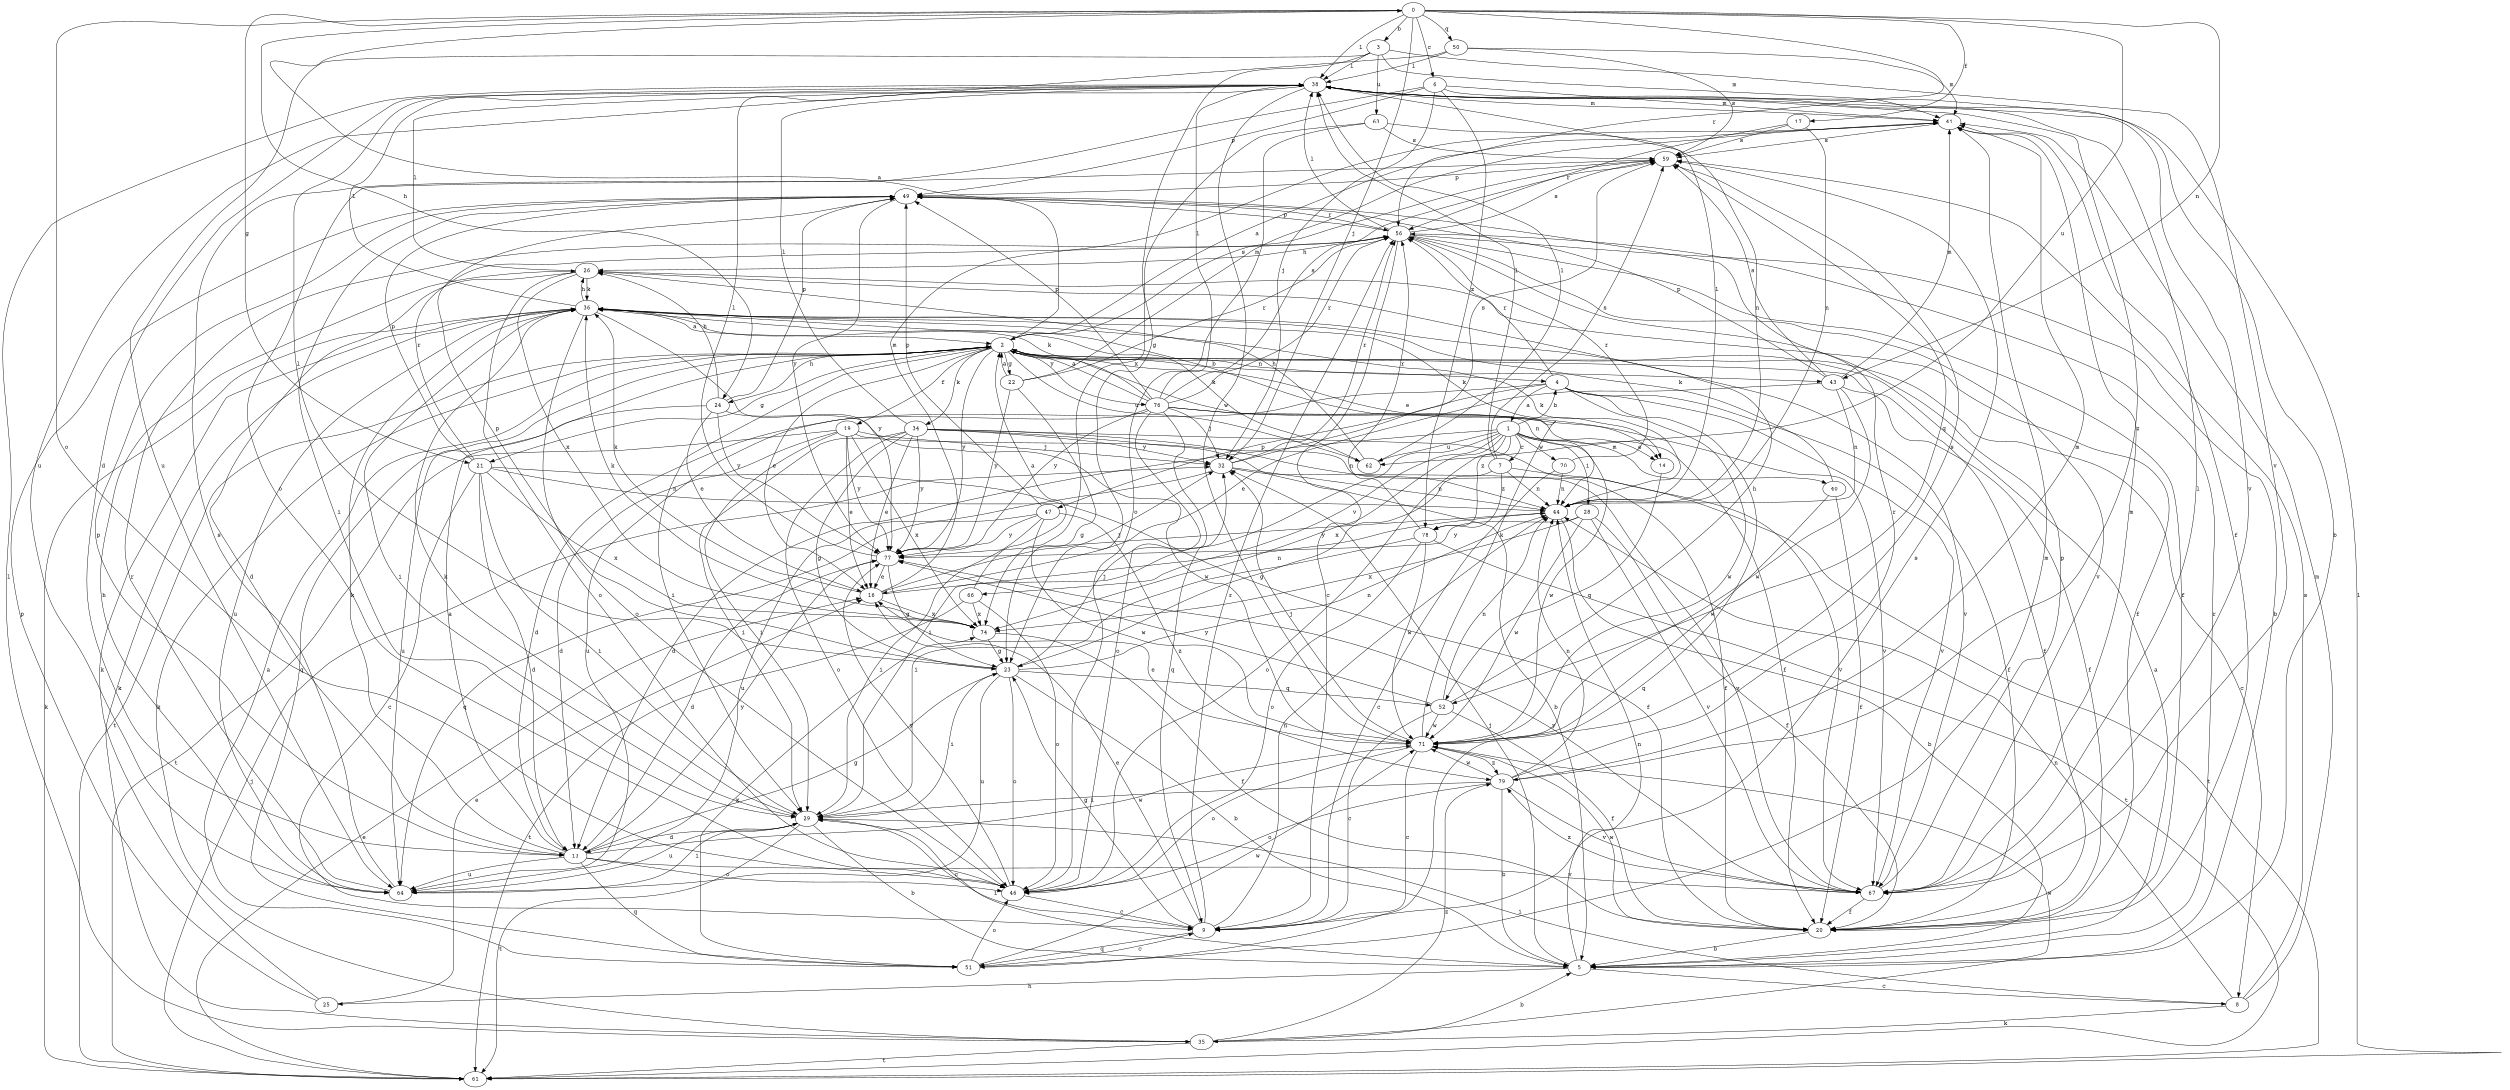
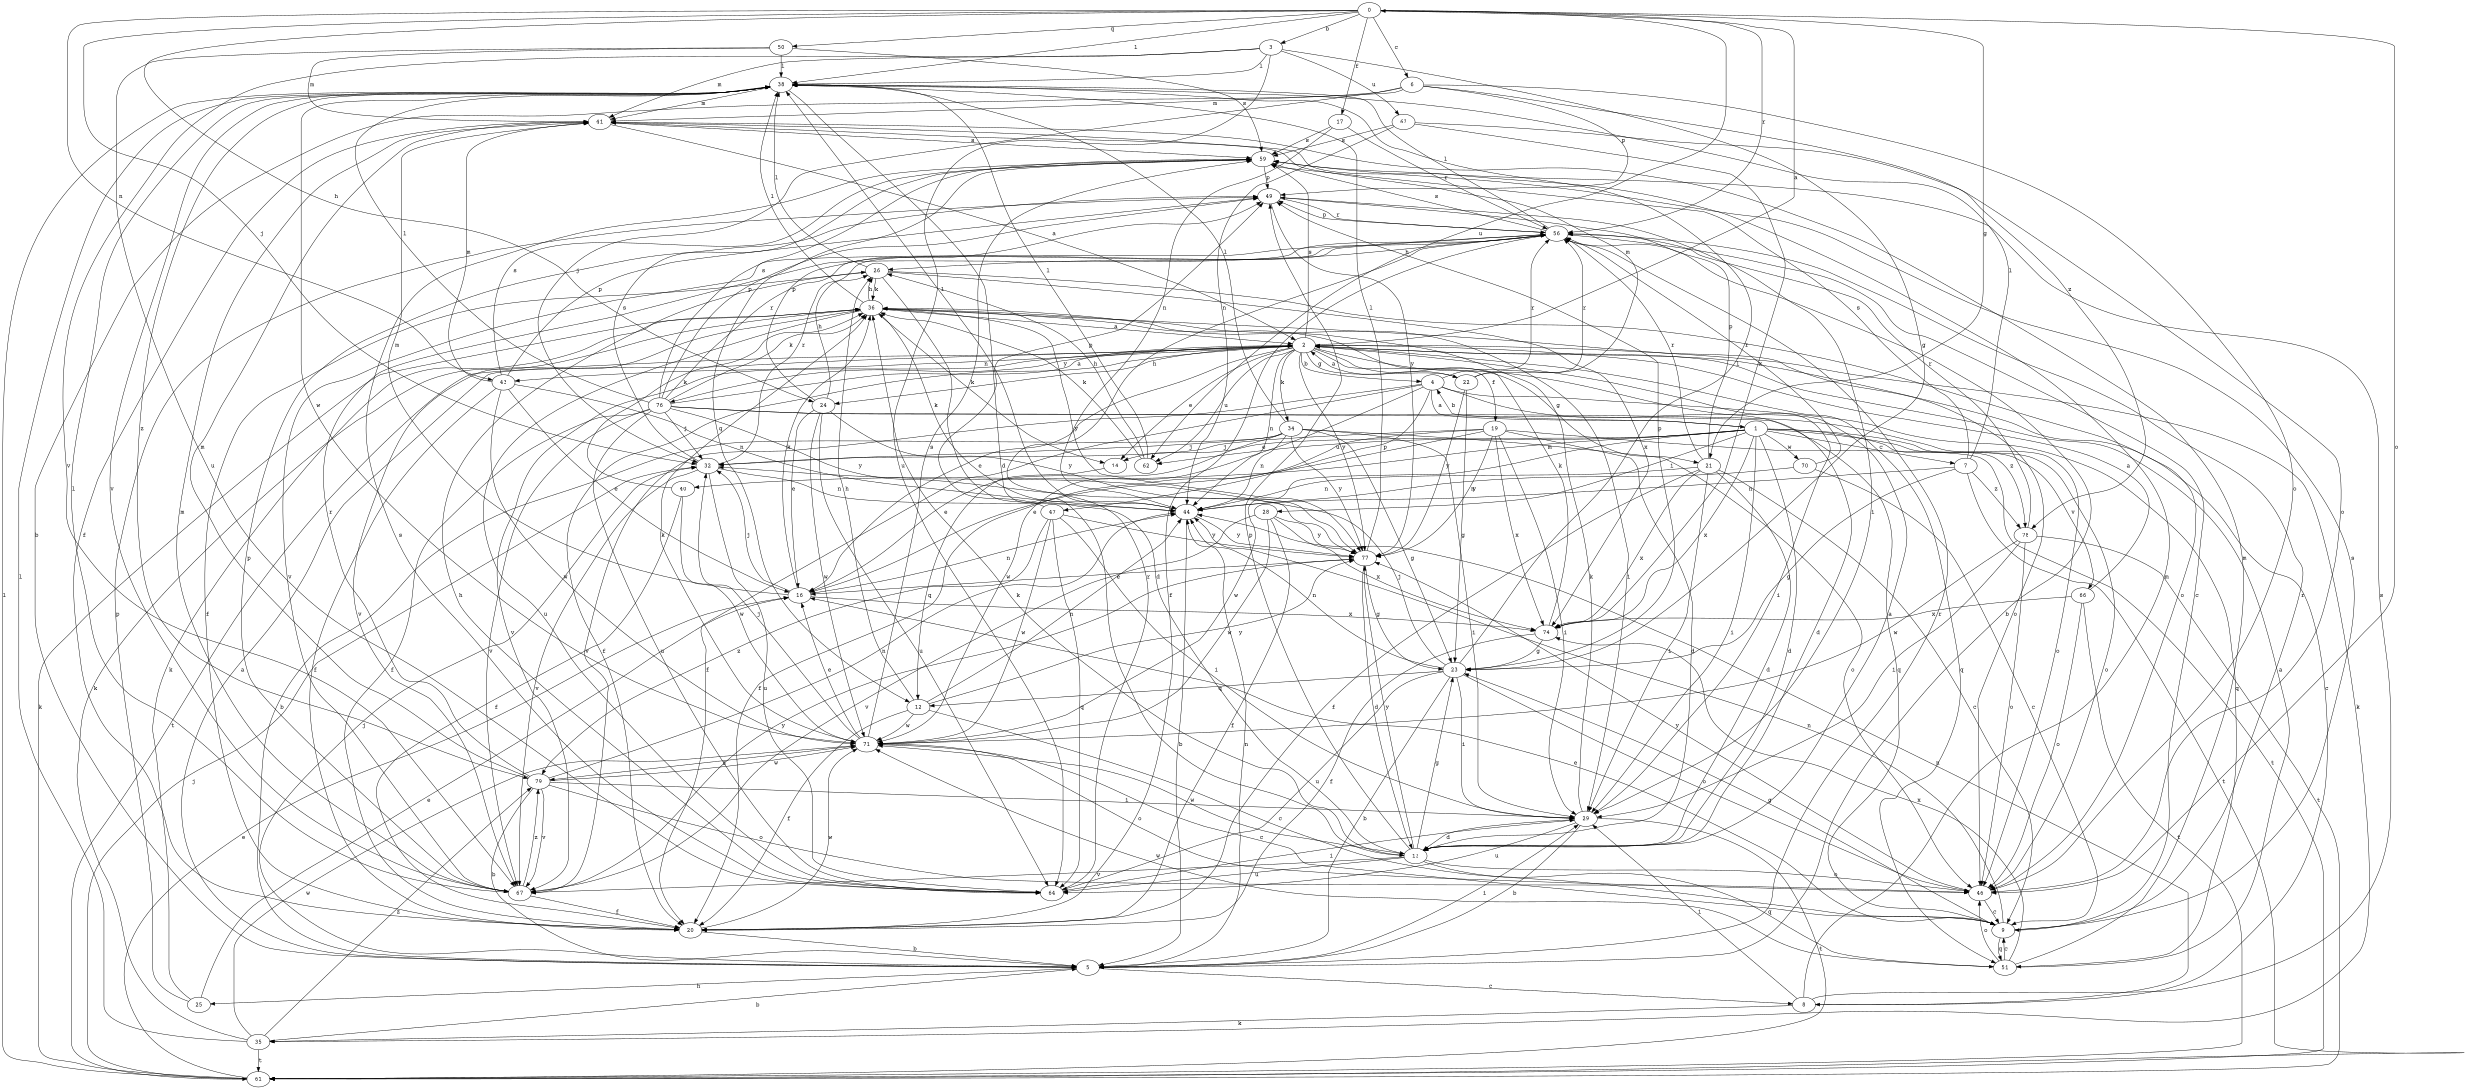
(1145, 447) -> (1191, 447)
(1522, 461) -> (701, 379)
(1442, 707) -> (918, 707)
(1031, 909) -> none
